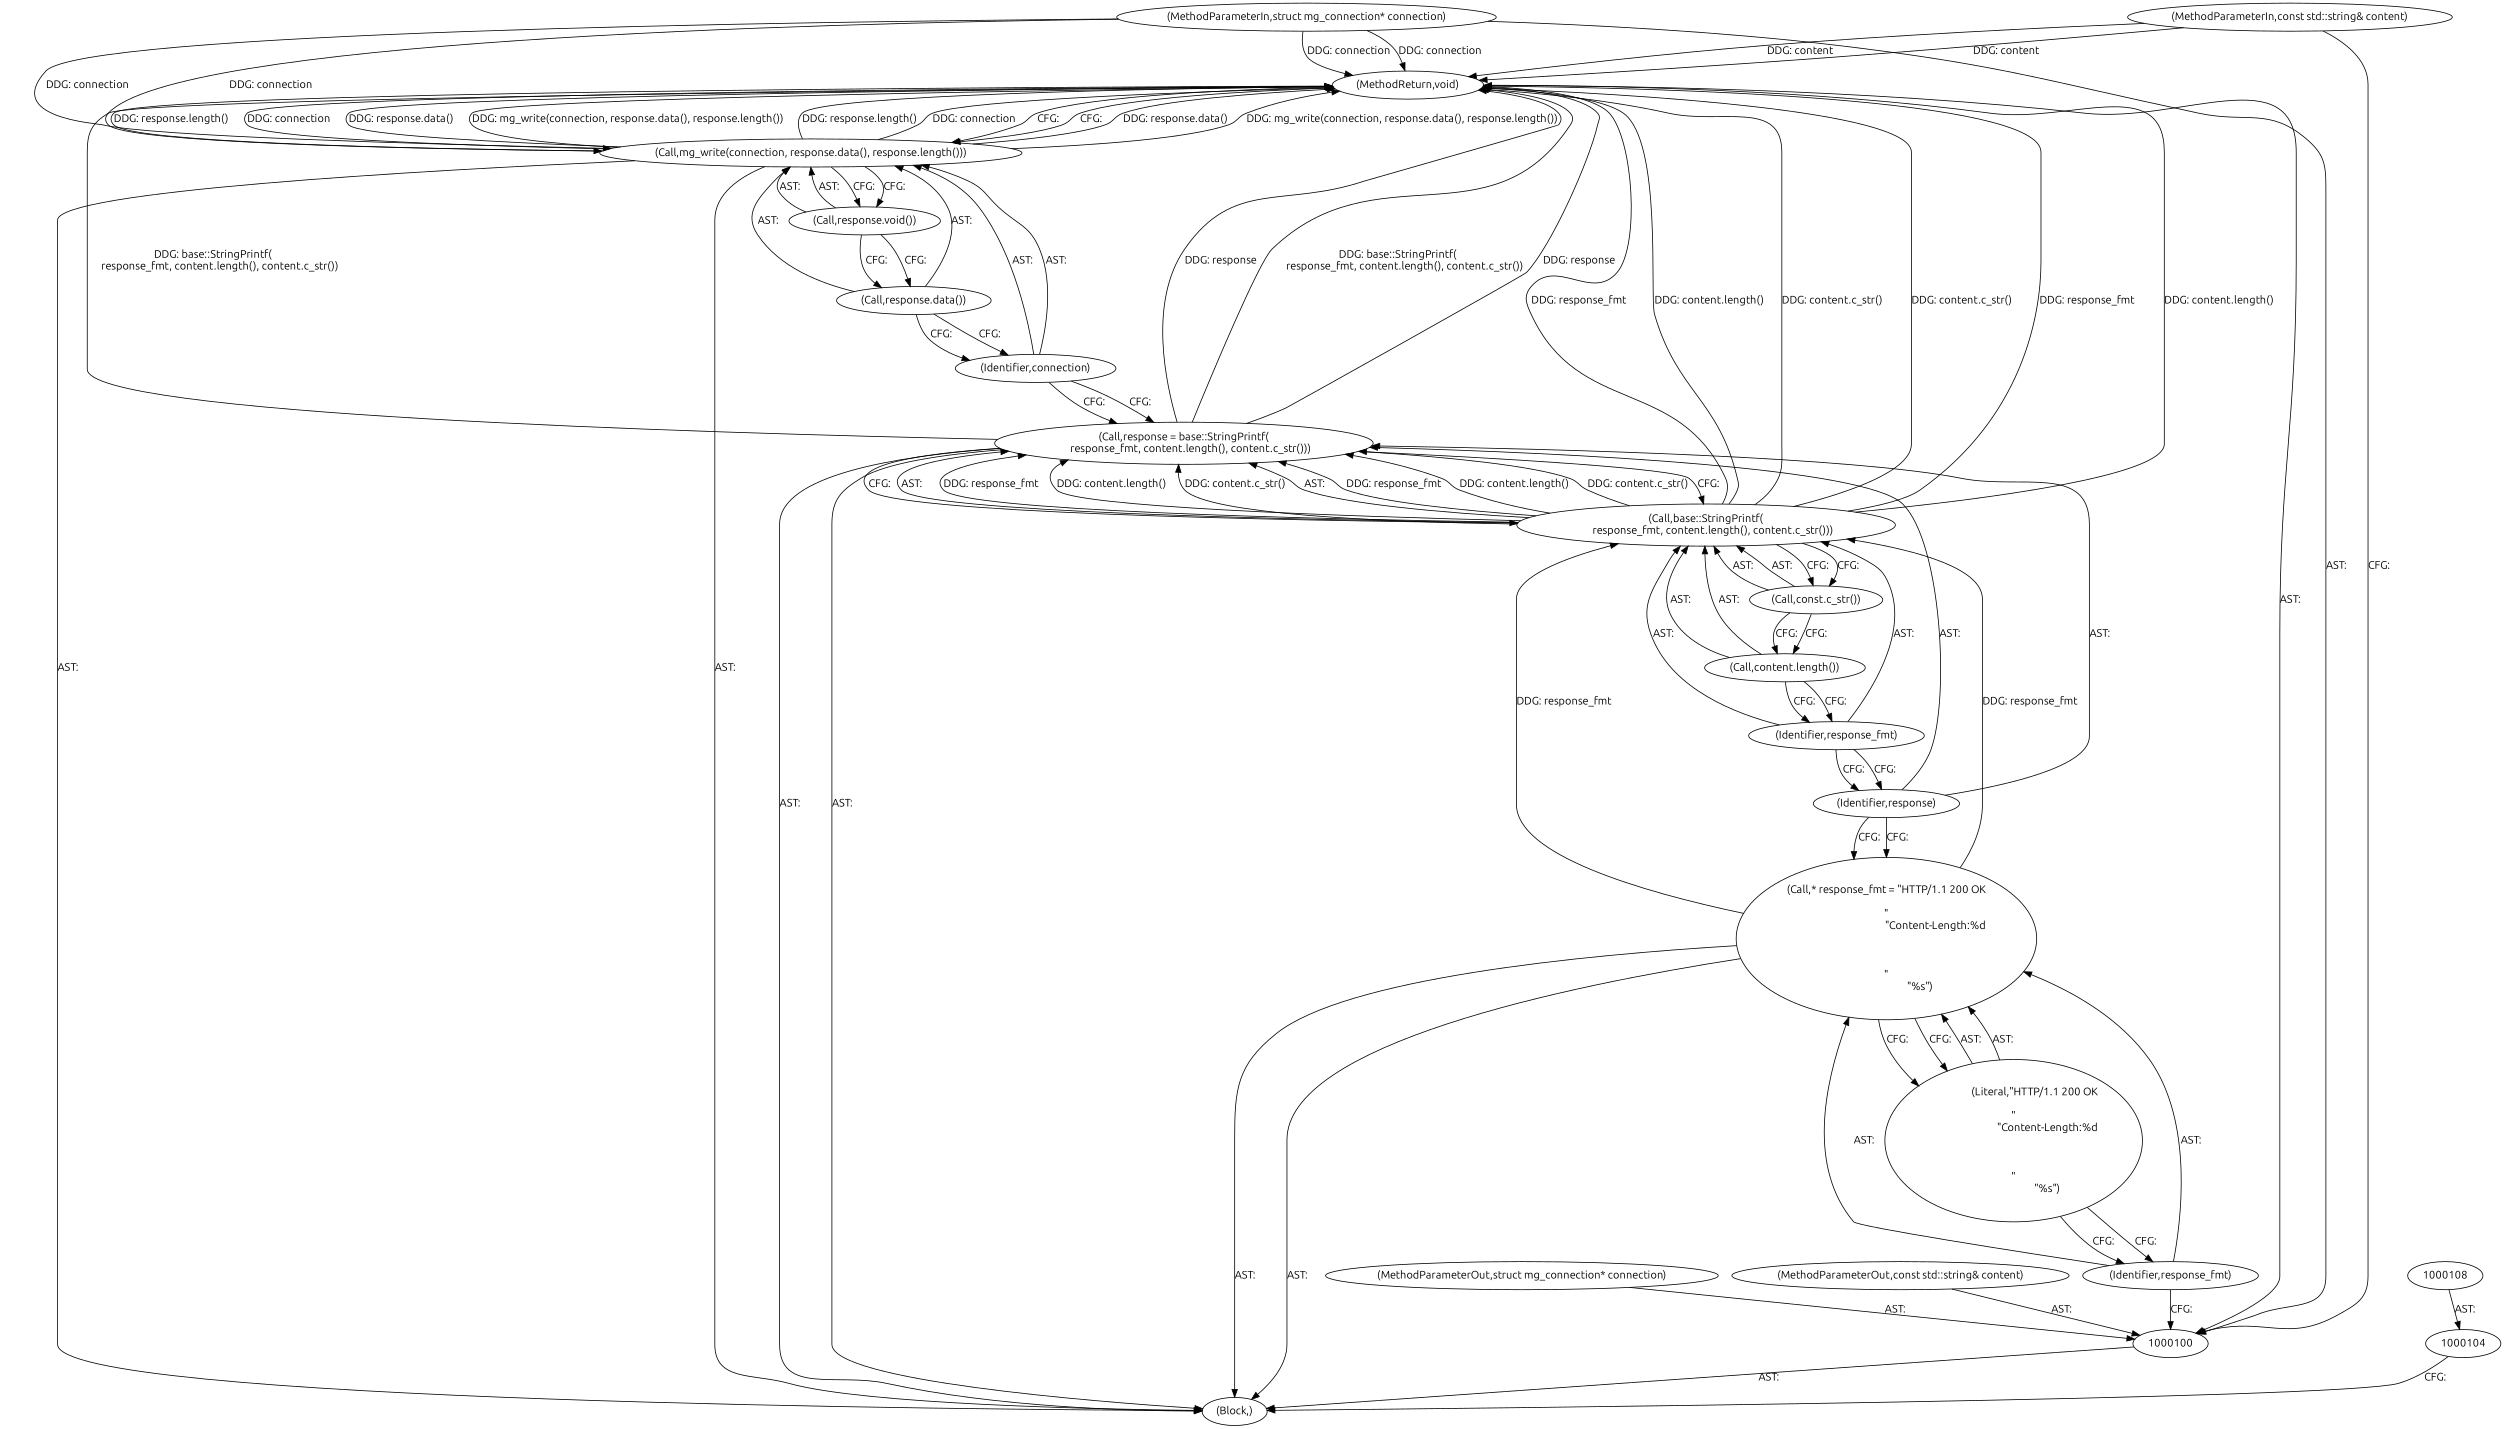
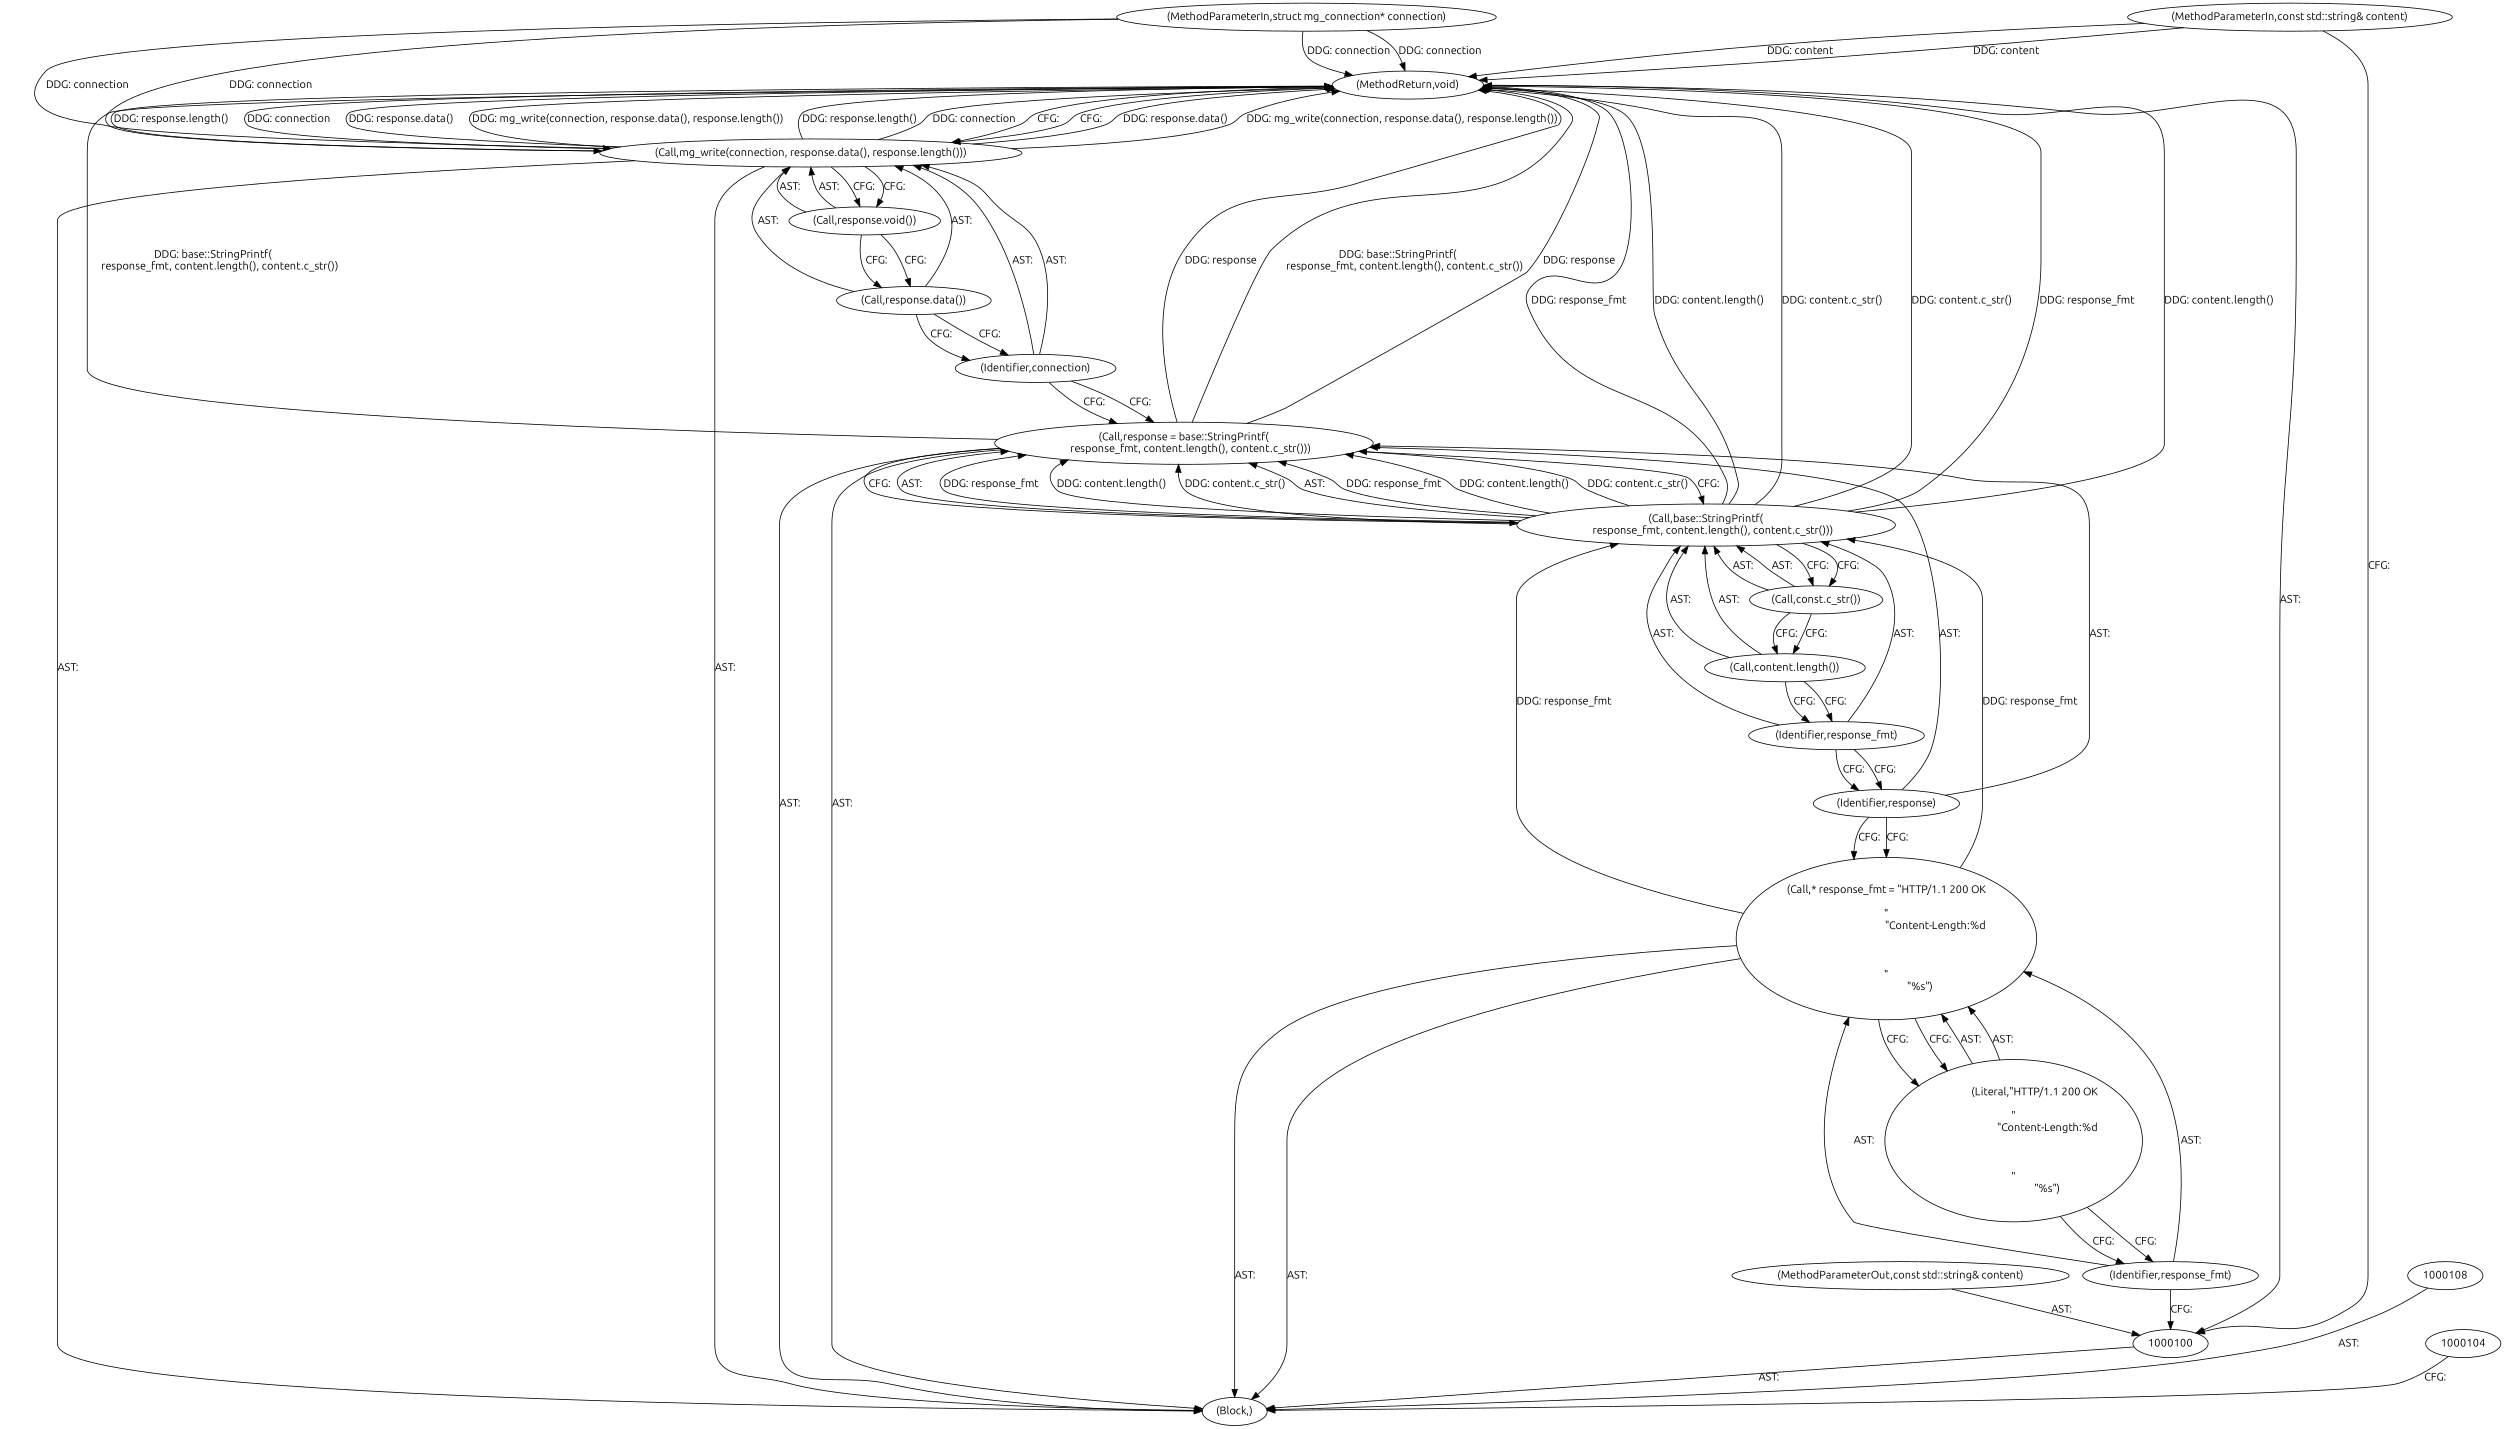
(2326, 359) -> none
(1522, 1276) -> none
(2453, 1306) -> (1858, 1387)
